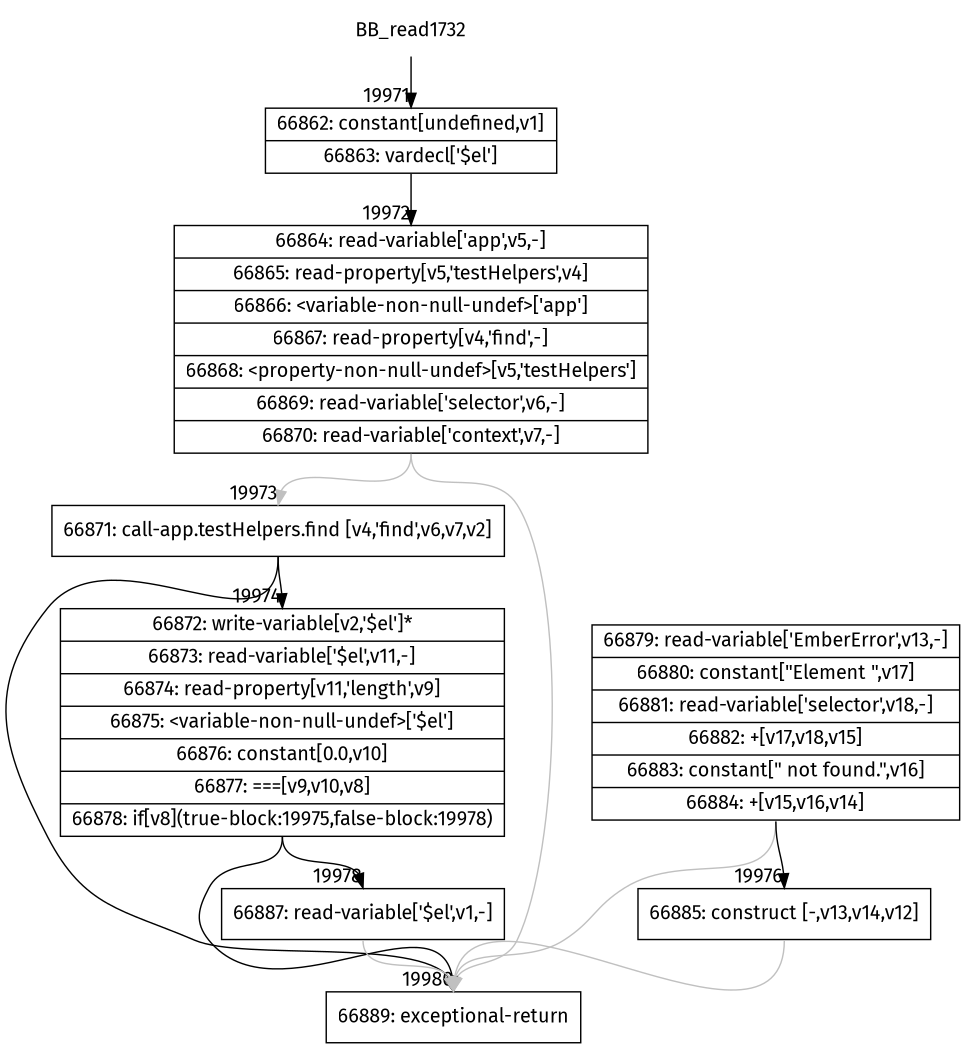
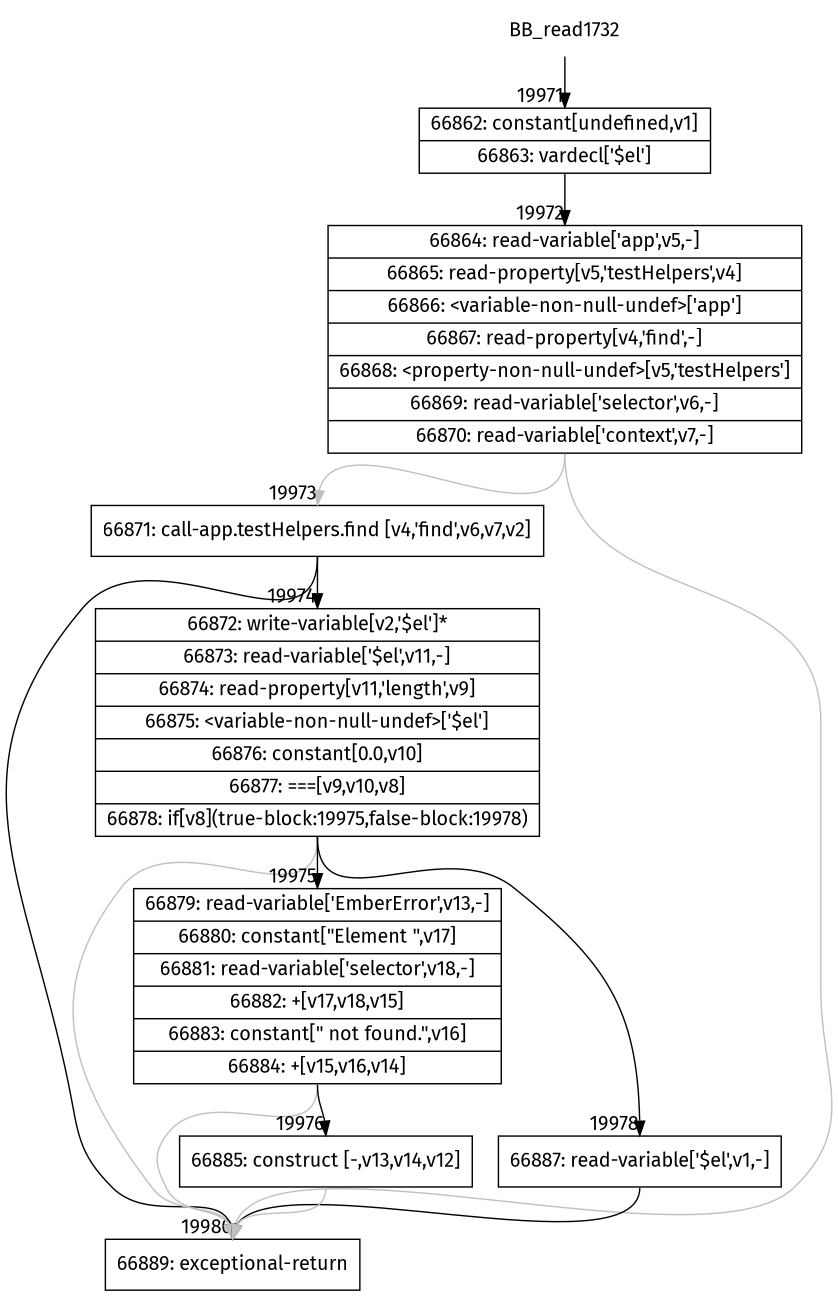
none -> (317, 855)
(401, 965) -> (443, 1214)
(258, 966) -> (78, 973)
